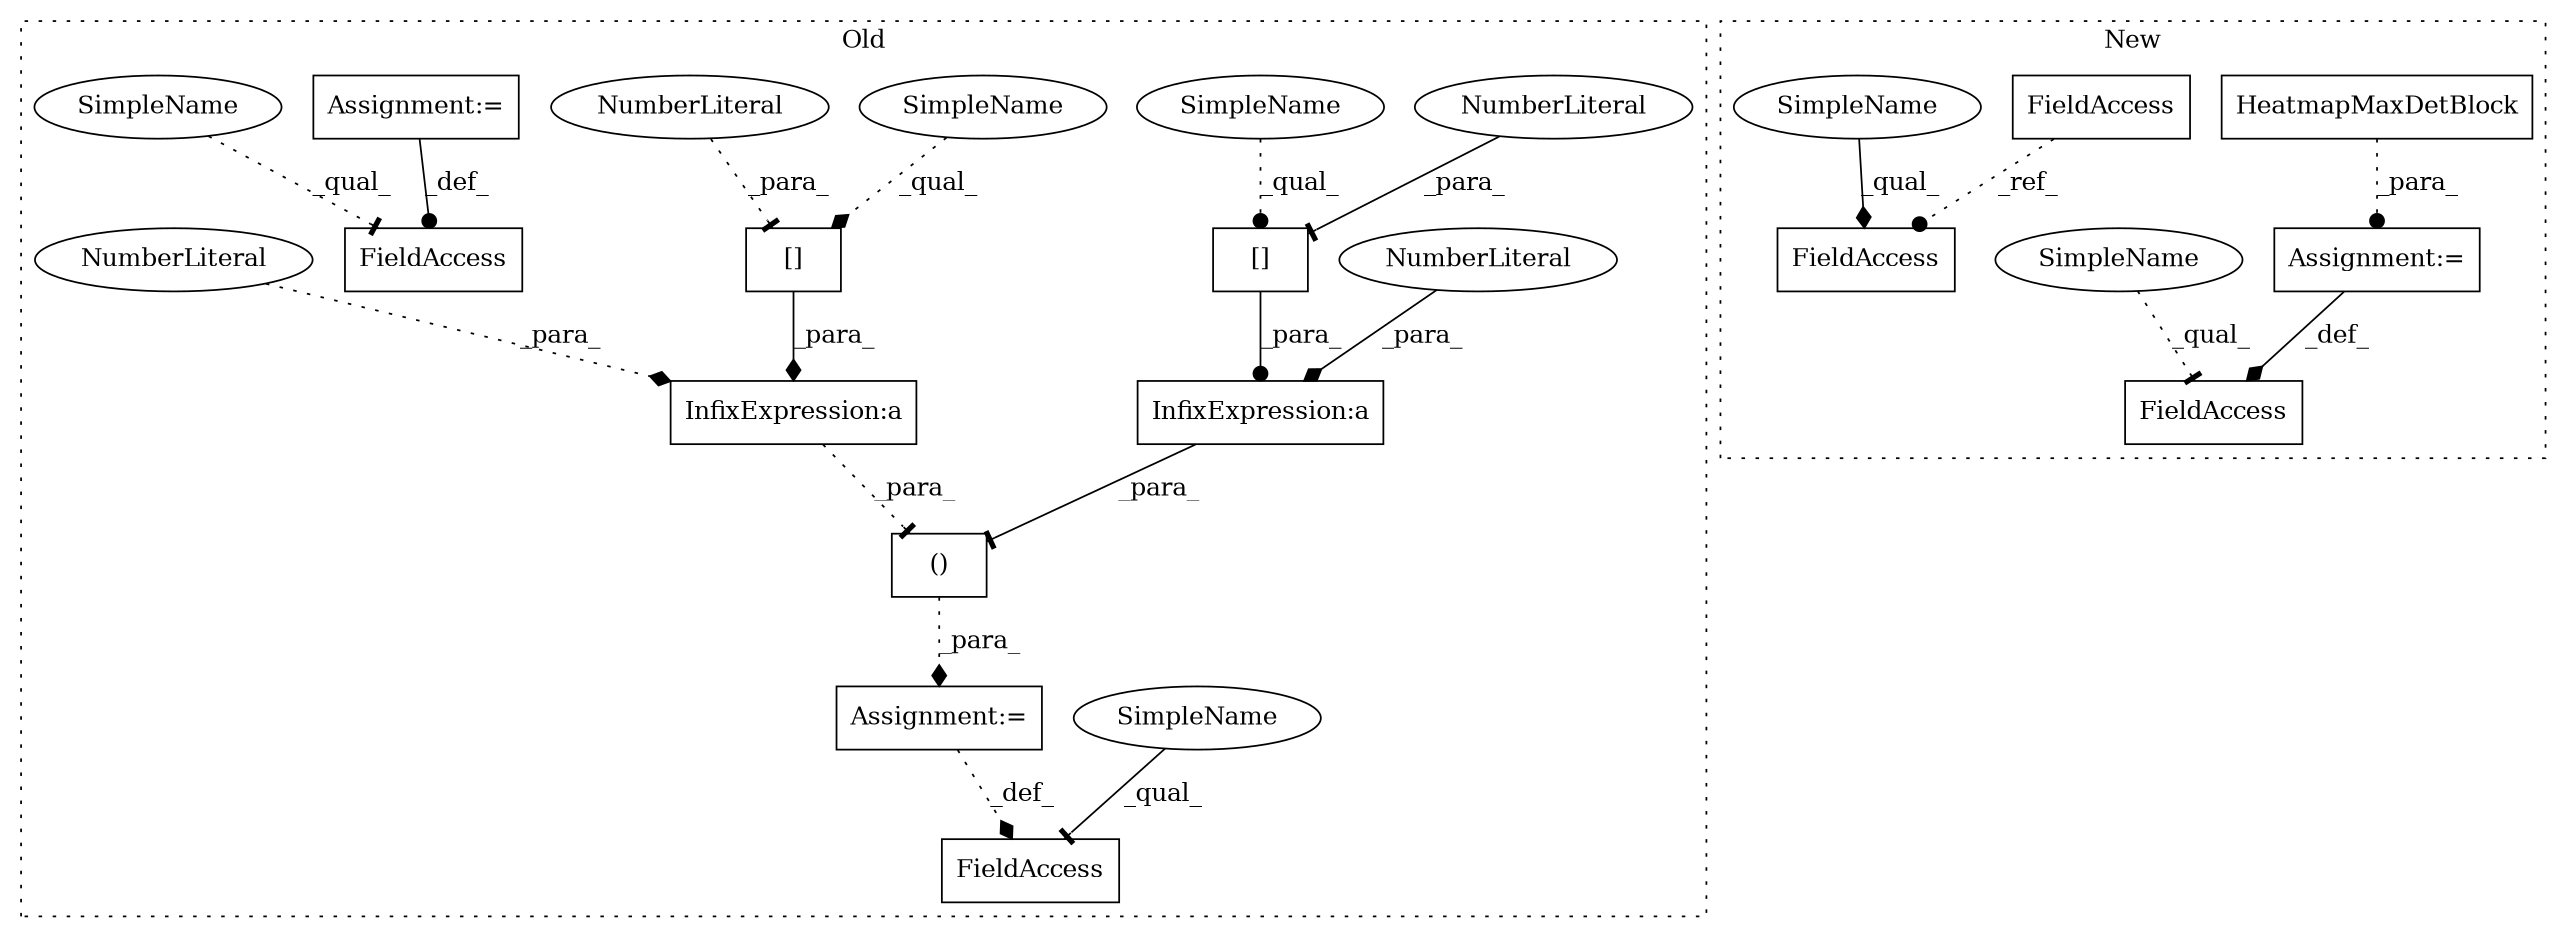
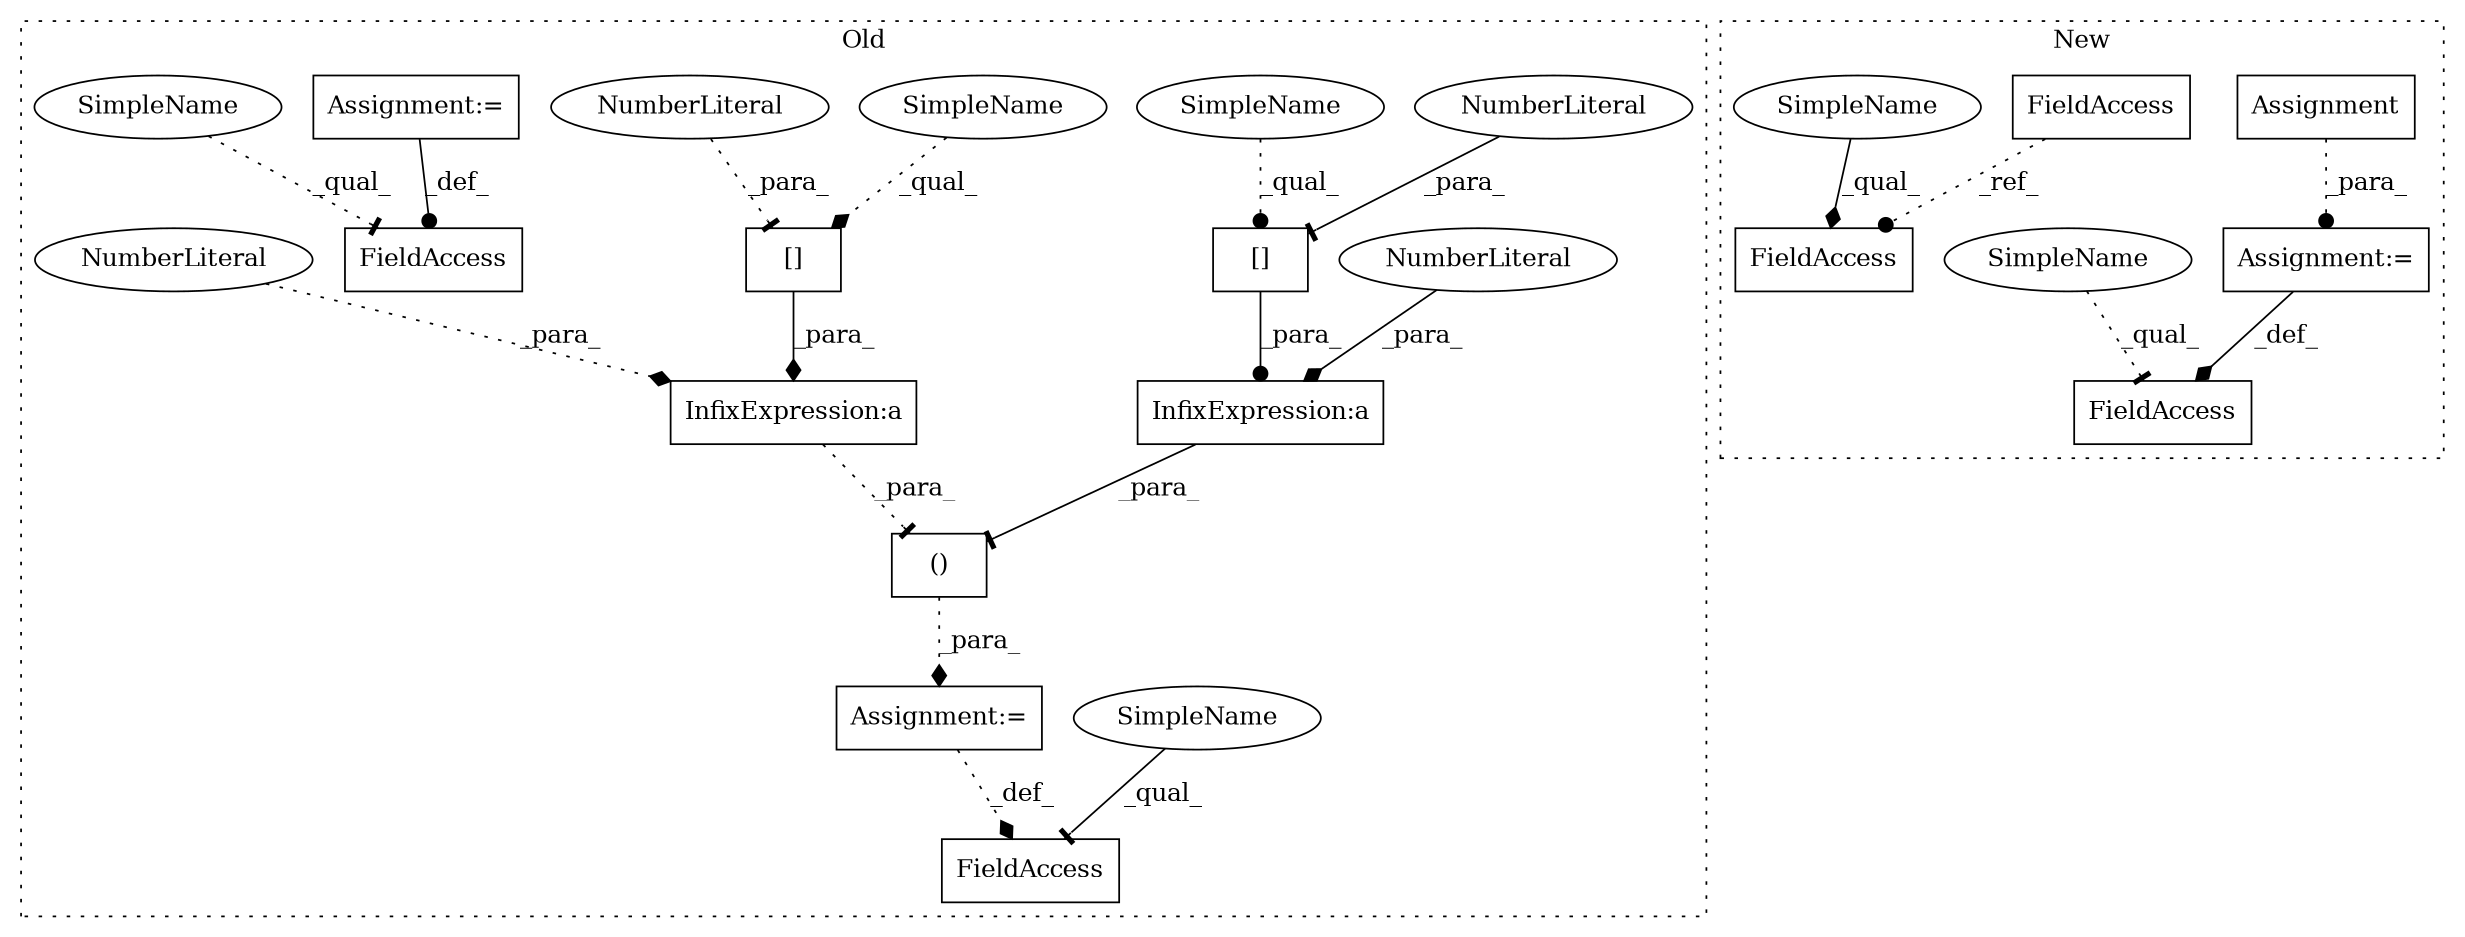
(2377, 107) -> (2326, 107)
